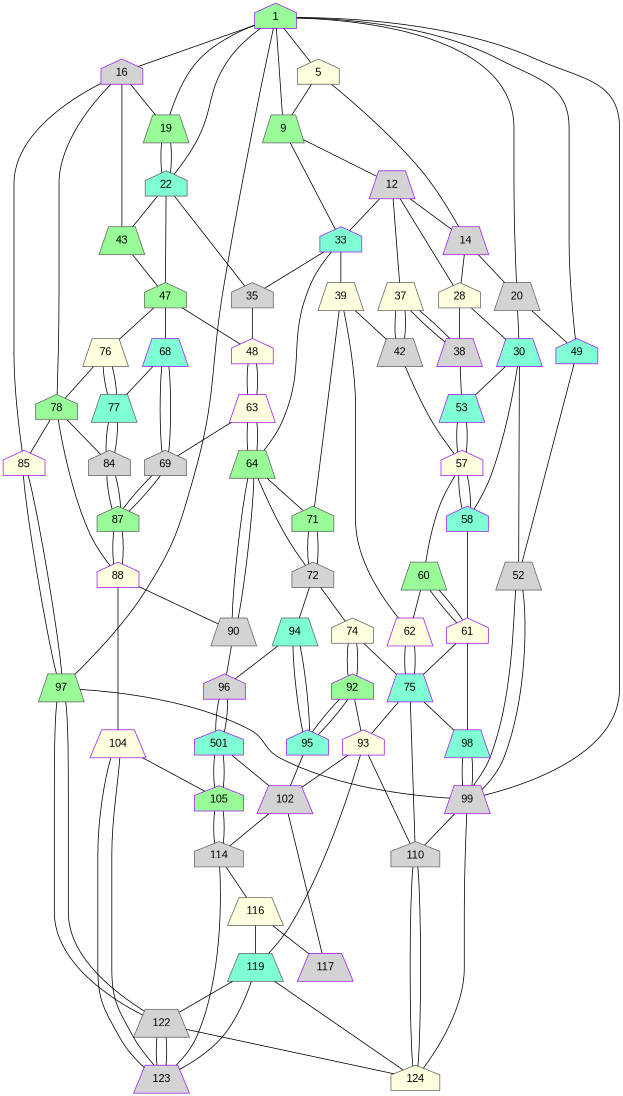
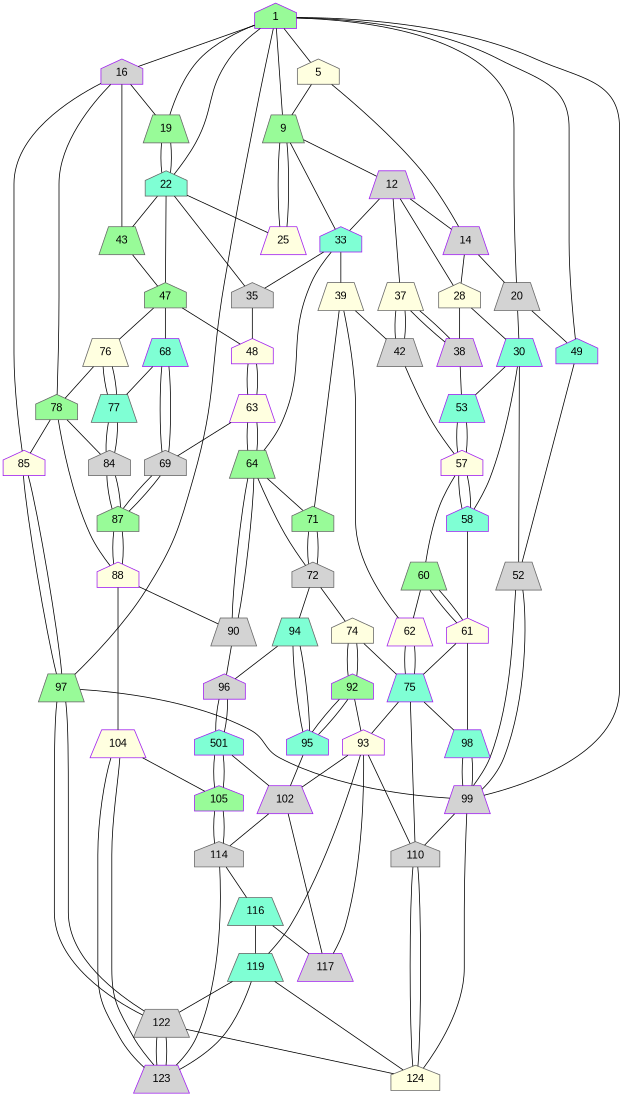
none -> (283, 241)
none -> (359, 856)
(255, 911) -> (255, 911)
